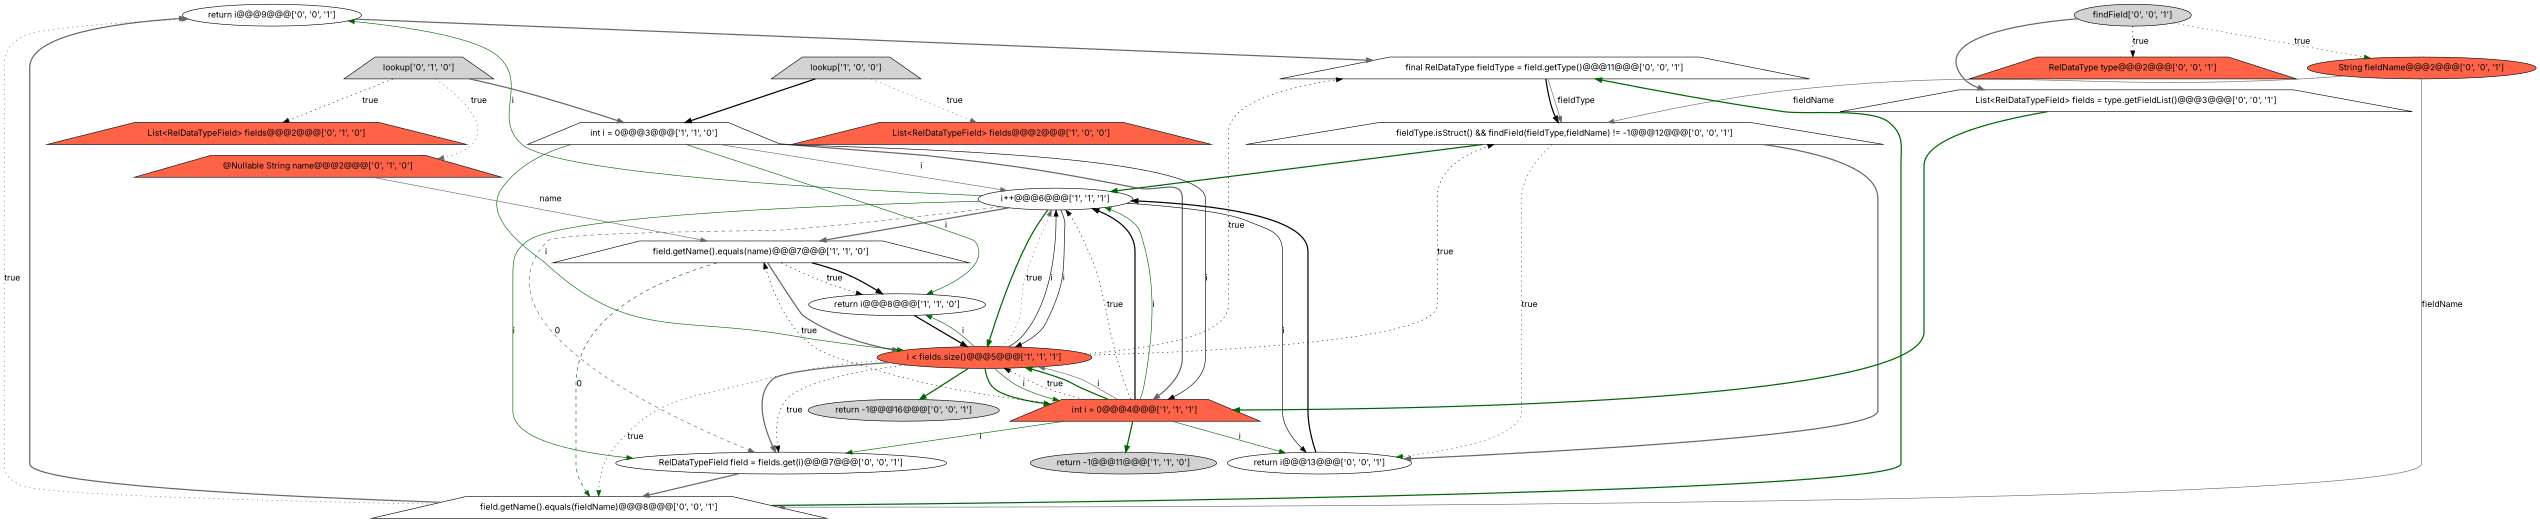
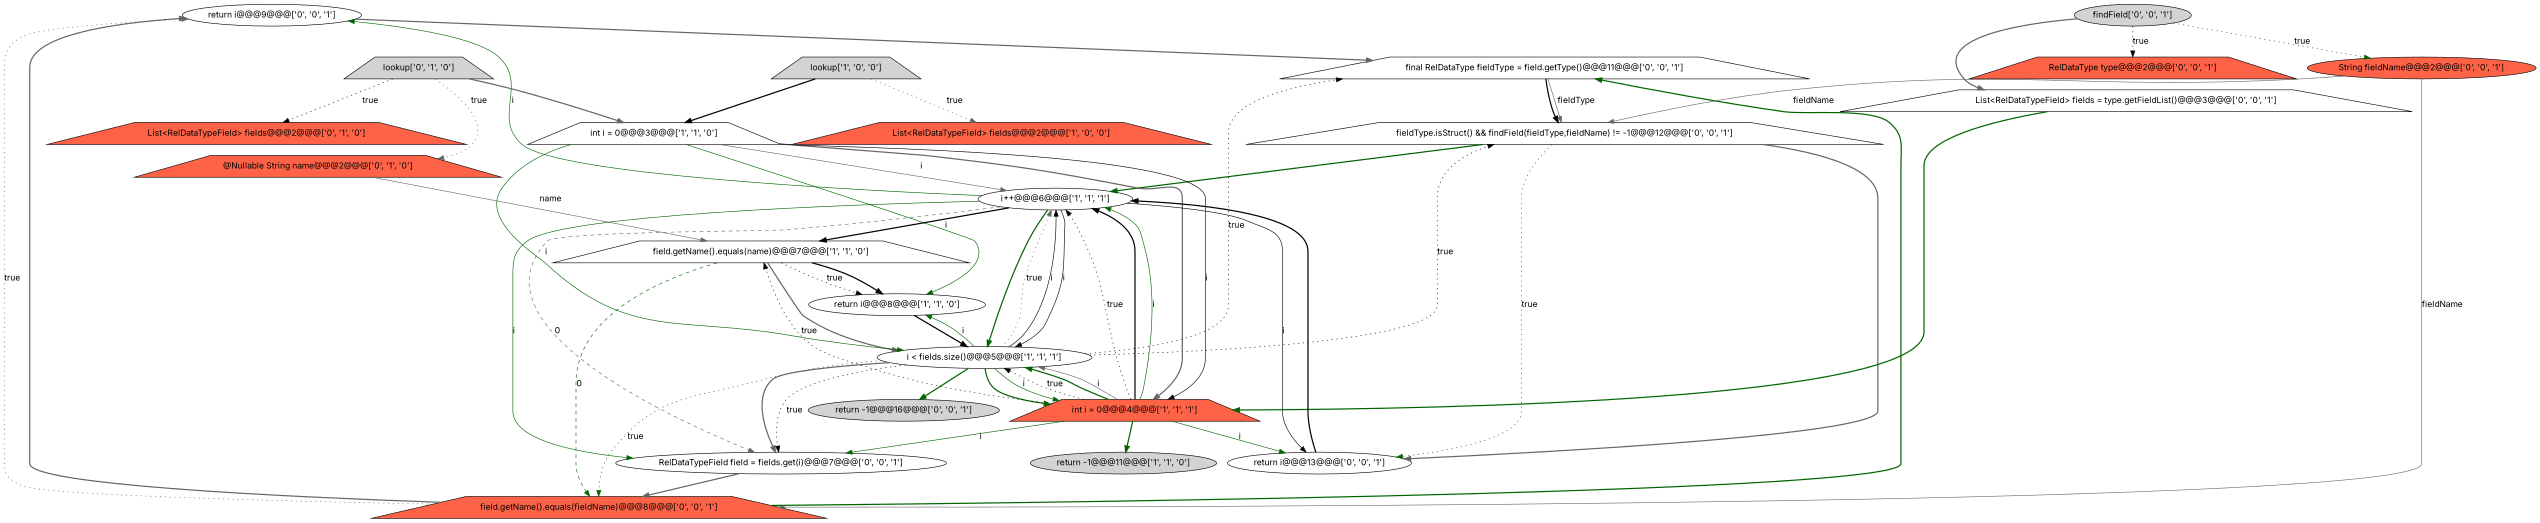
(913, 225) -> (913, 225)
(984, 357) -> (984, 357)
(599, 507) -> (599, 507)
